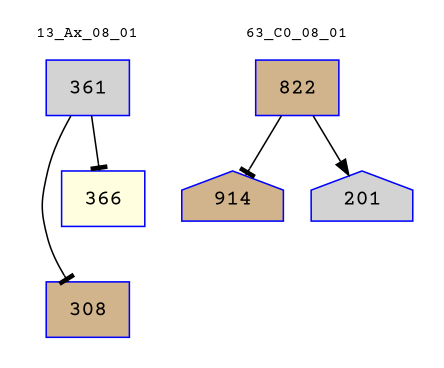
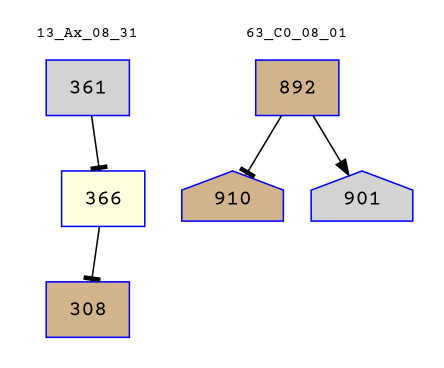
(88, 33) -> (88, 33)
(297, 88) -> (297, 88)
(43, 195) -> (96, 250)
(233, 199) -> (233, 199)
(362, 199) -> (362, 199)
